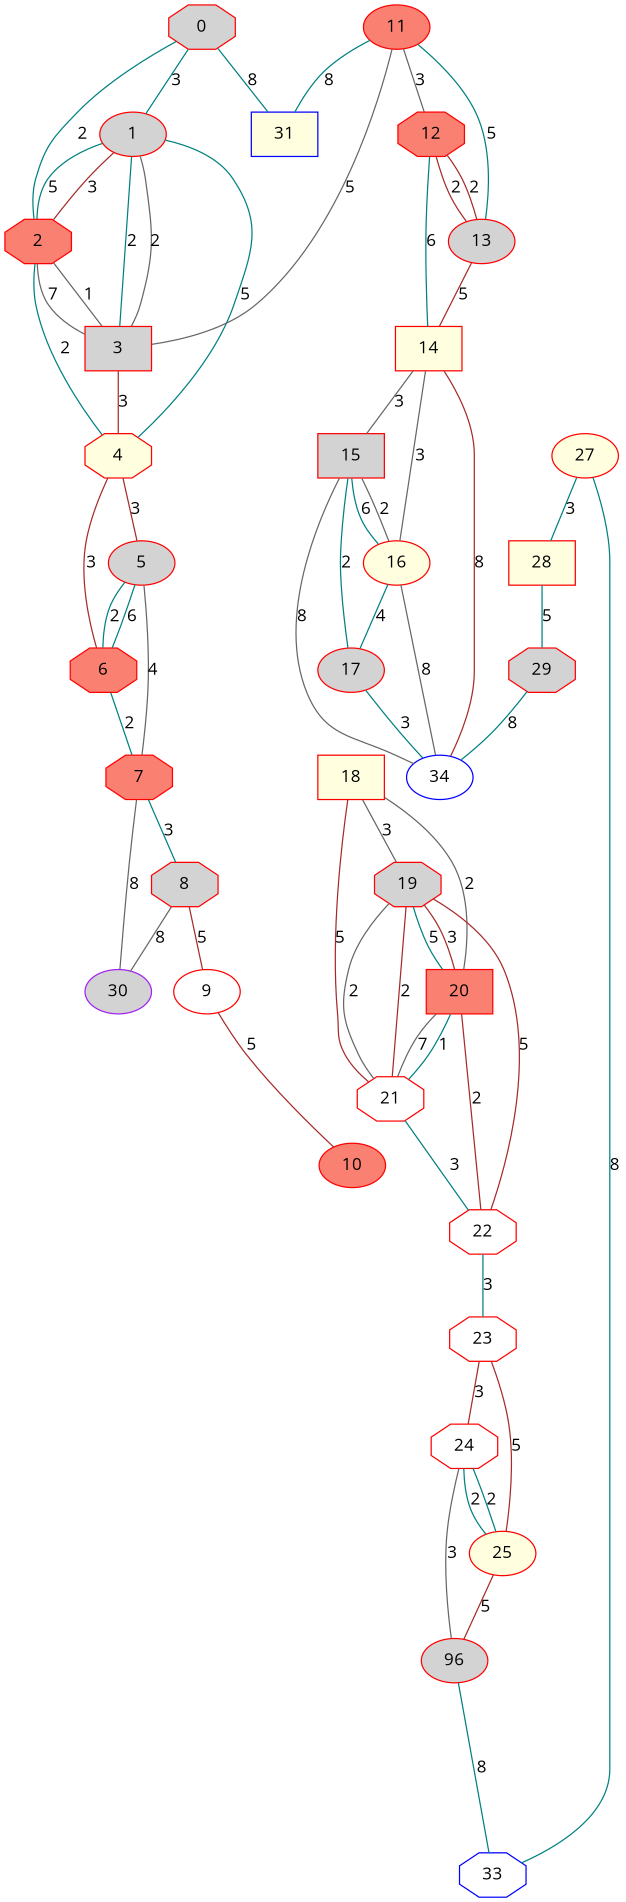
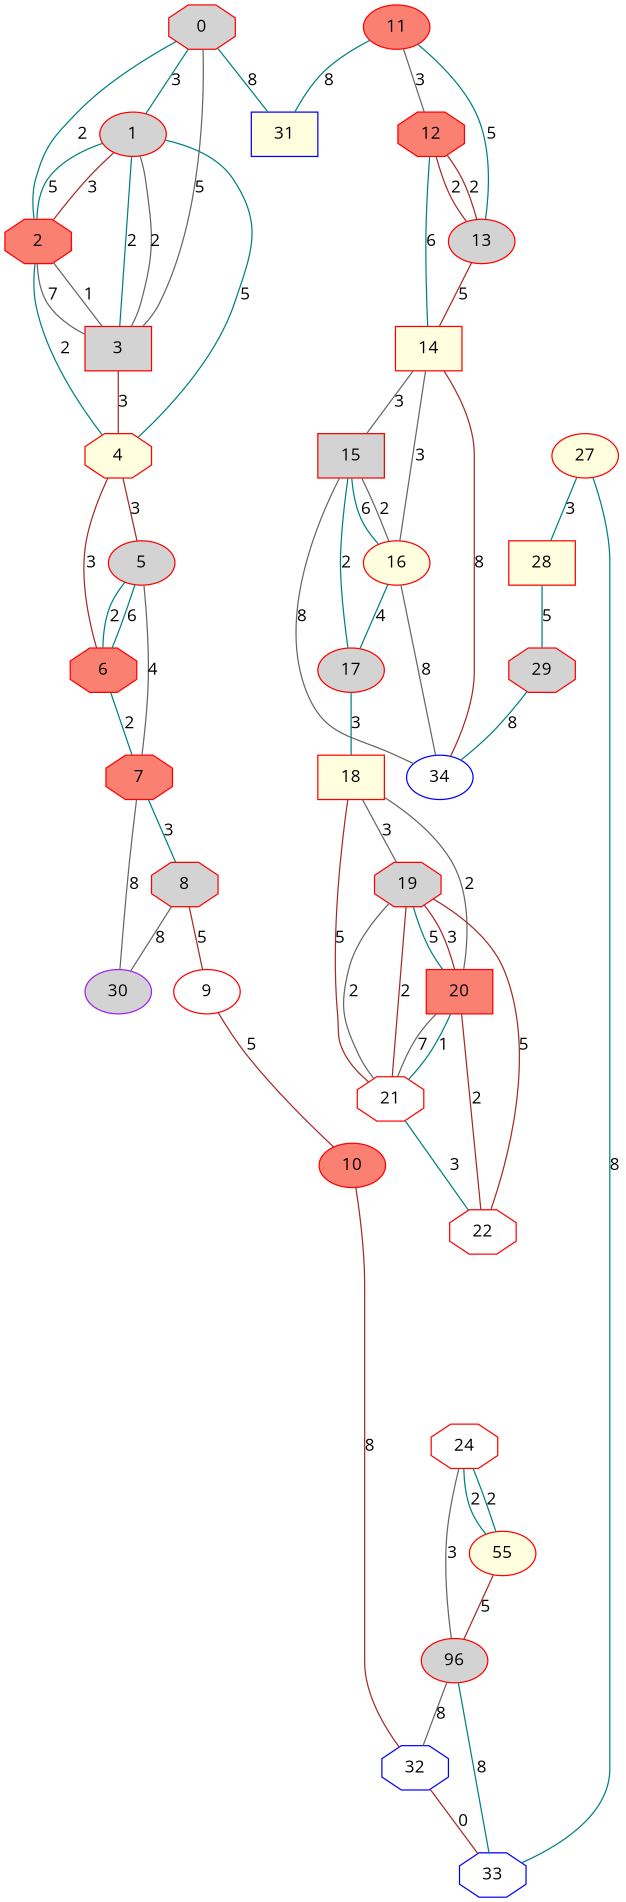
(315, 236) -> (193, 193)
(394, 725) -> (351, 724)
(483, 1339) -> none
(503, 1553) -> (503, 1553)
none -> (415, 1768)
